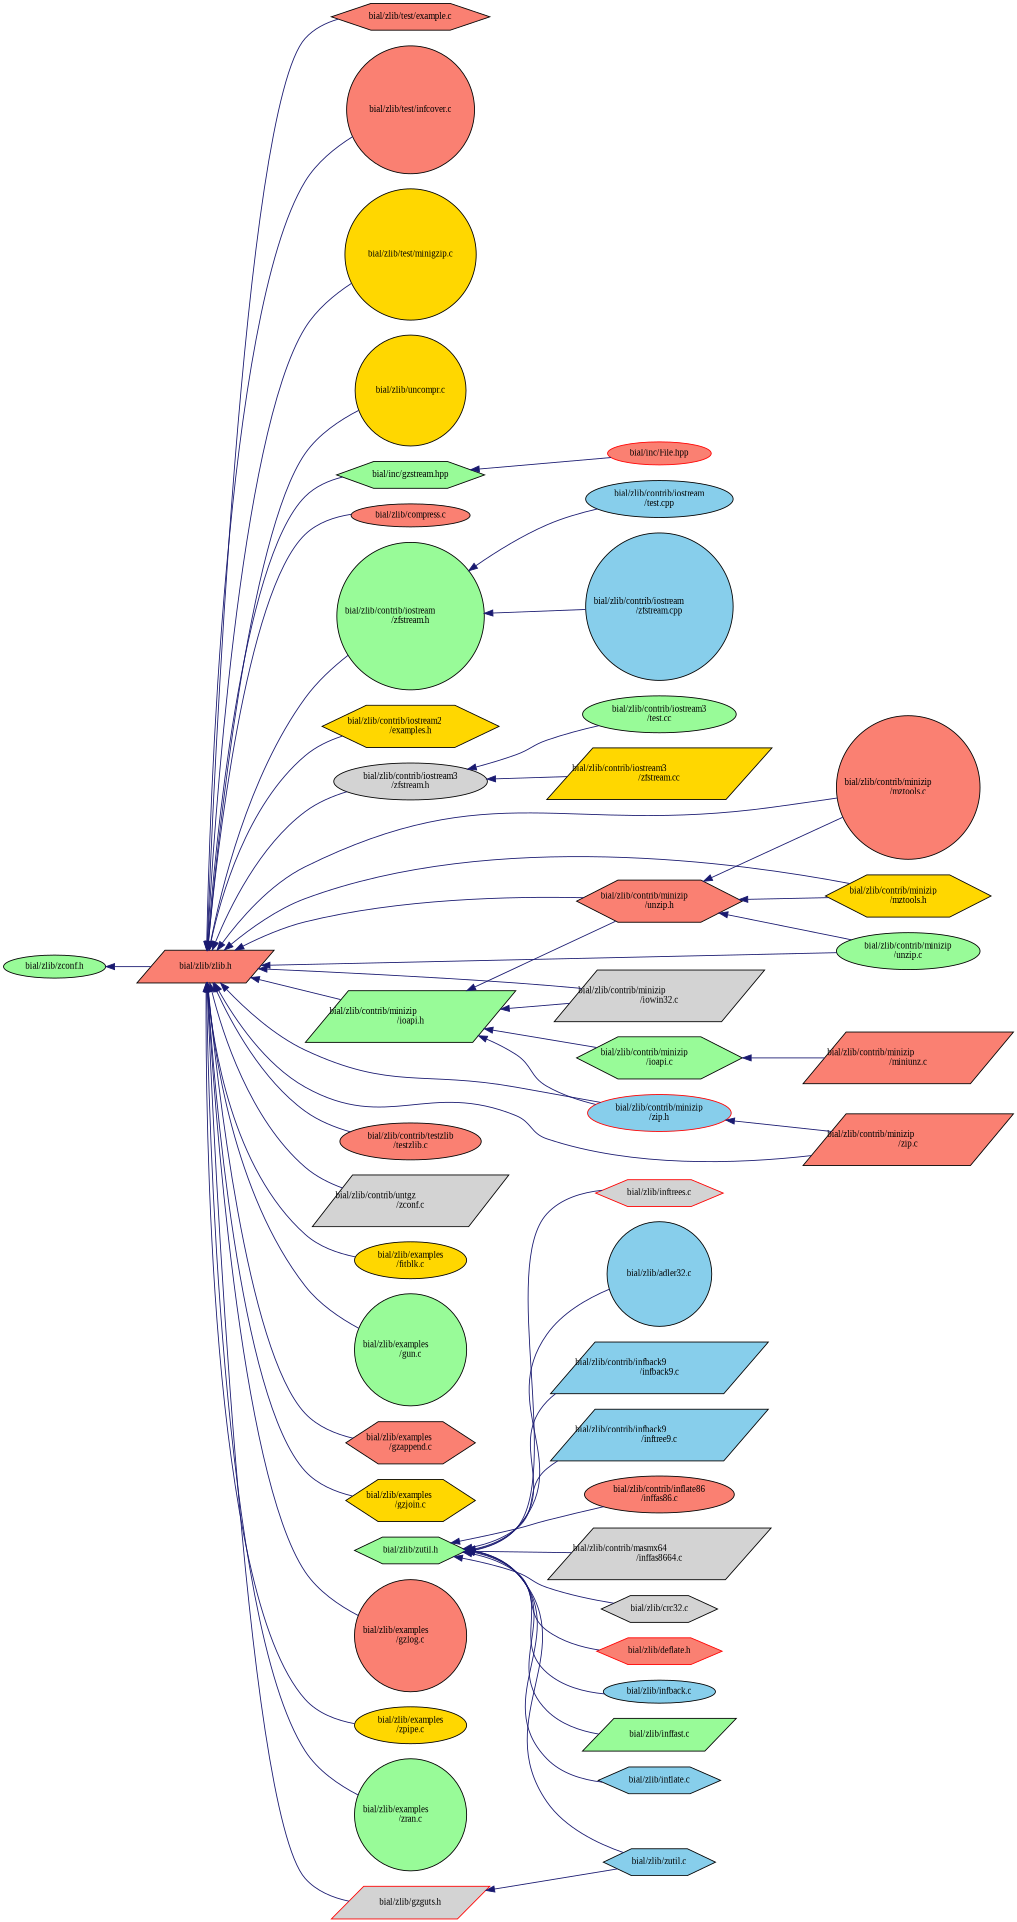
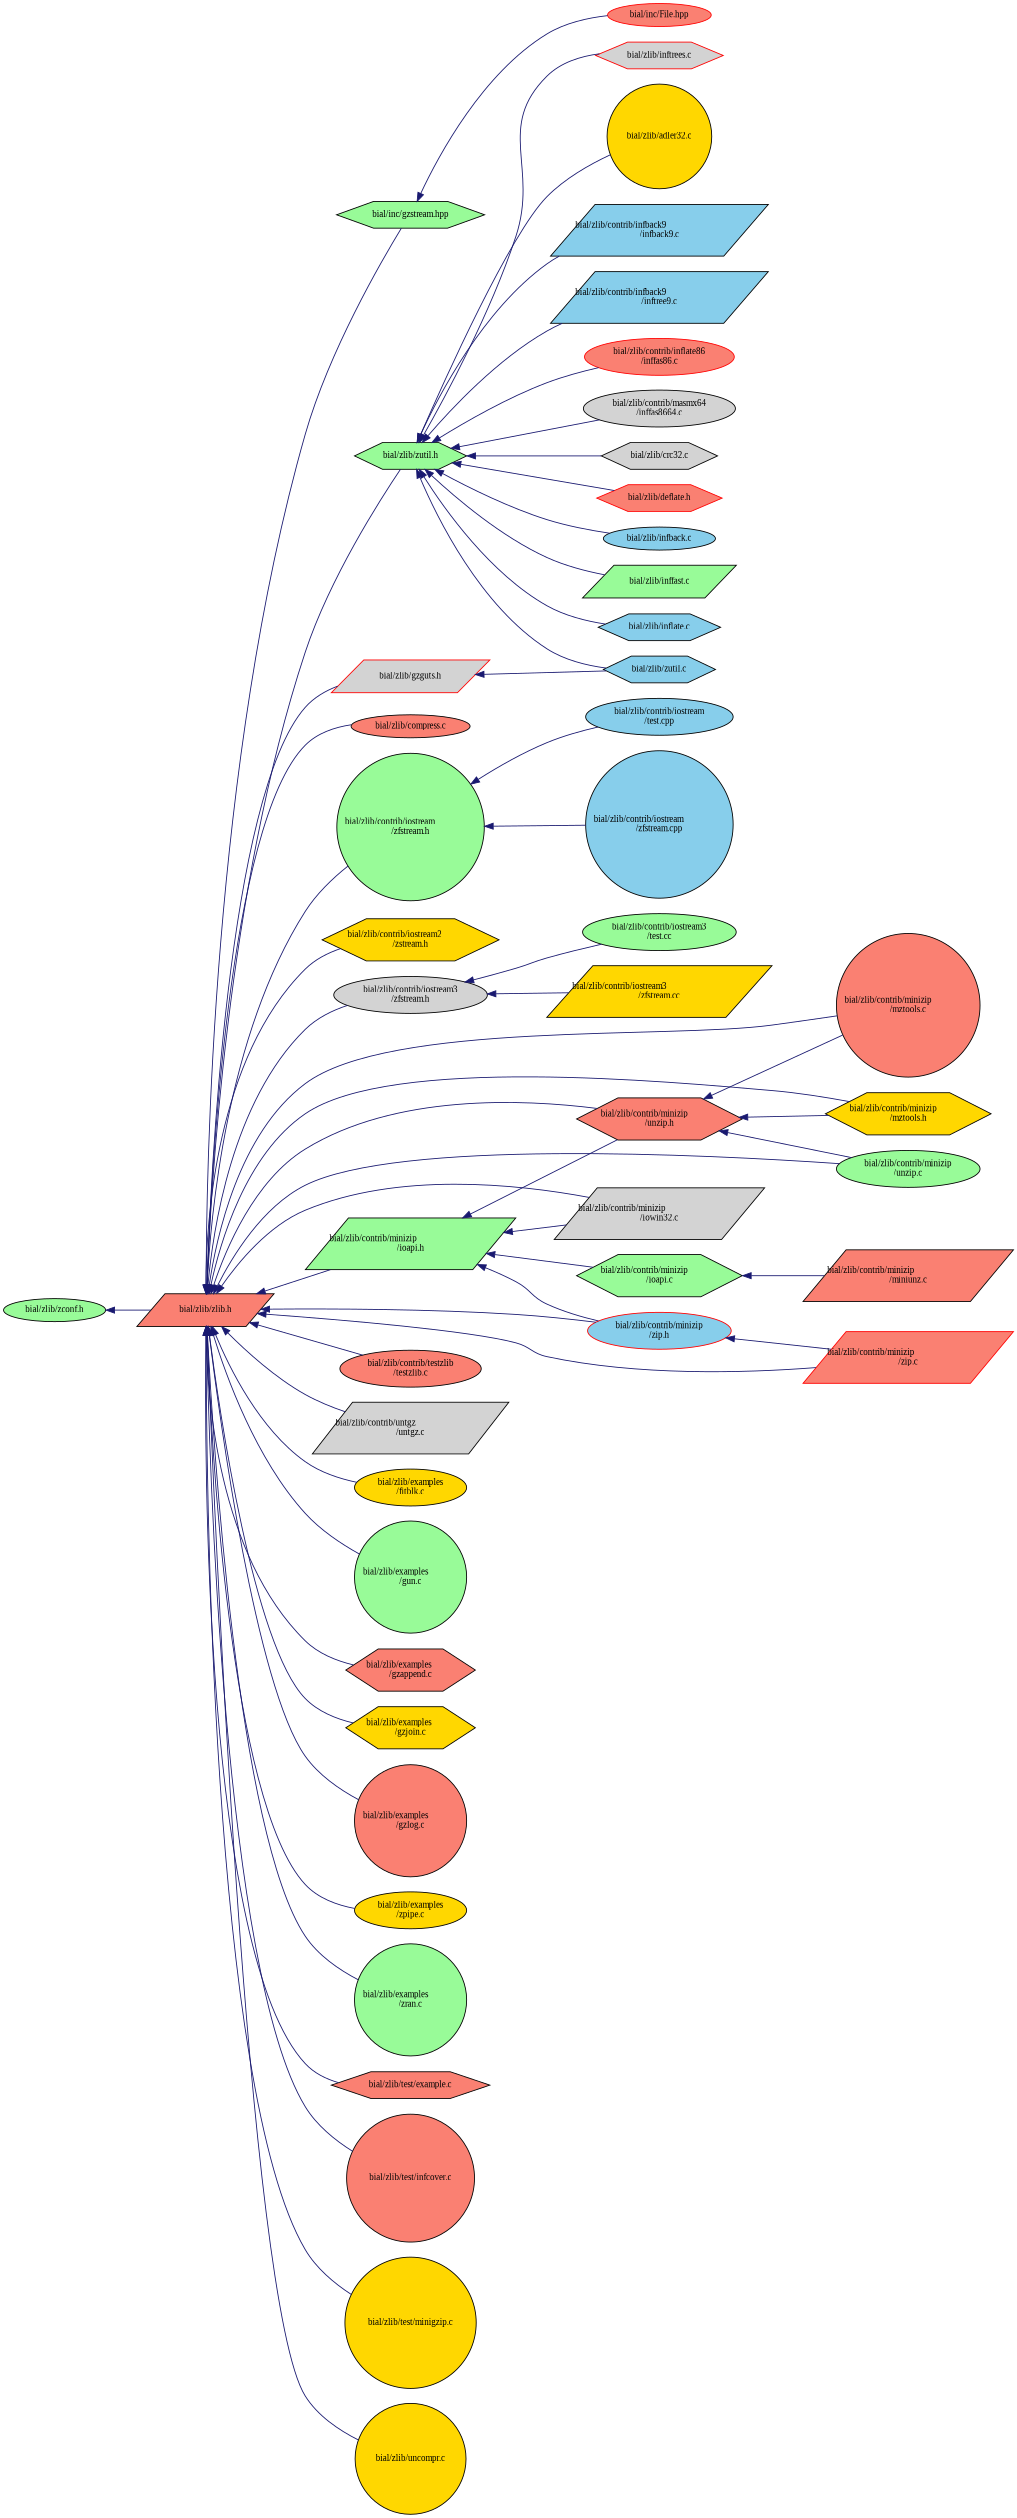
(411, 726) -> (411, 940)
none -> (280, 739)
(908, 1140) -> (908, 1357)
(411, 1201) -> (411, 1428)
(659, 1274) -> (659, 136)
(659, 1494) -> (659, 357)
(659, 1554) -> (659, 409)
